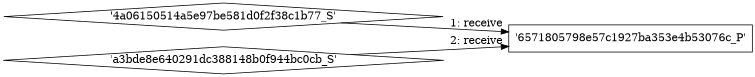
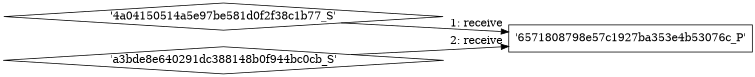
(223, 17) -> (223, 17)
(631, 38) -> (631, 38)
